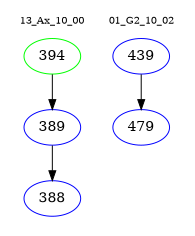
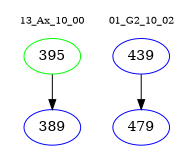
(52, 56) -> (52, 56)
(52, 198) -> none
